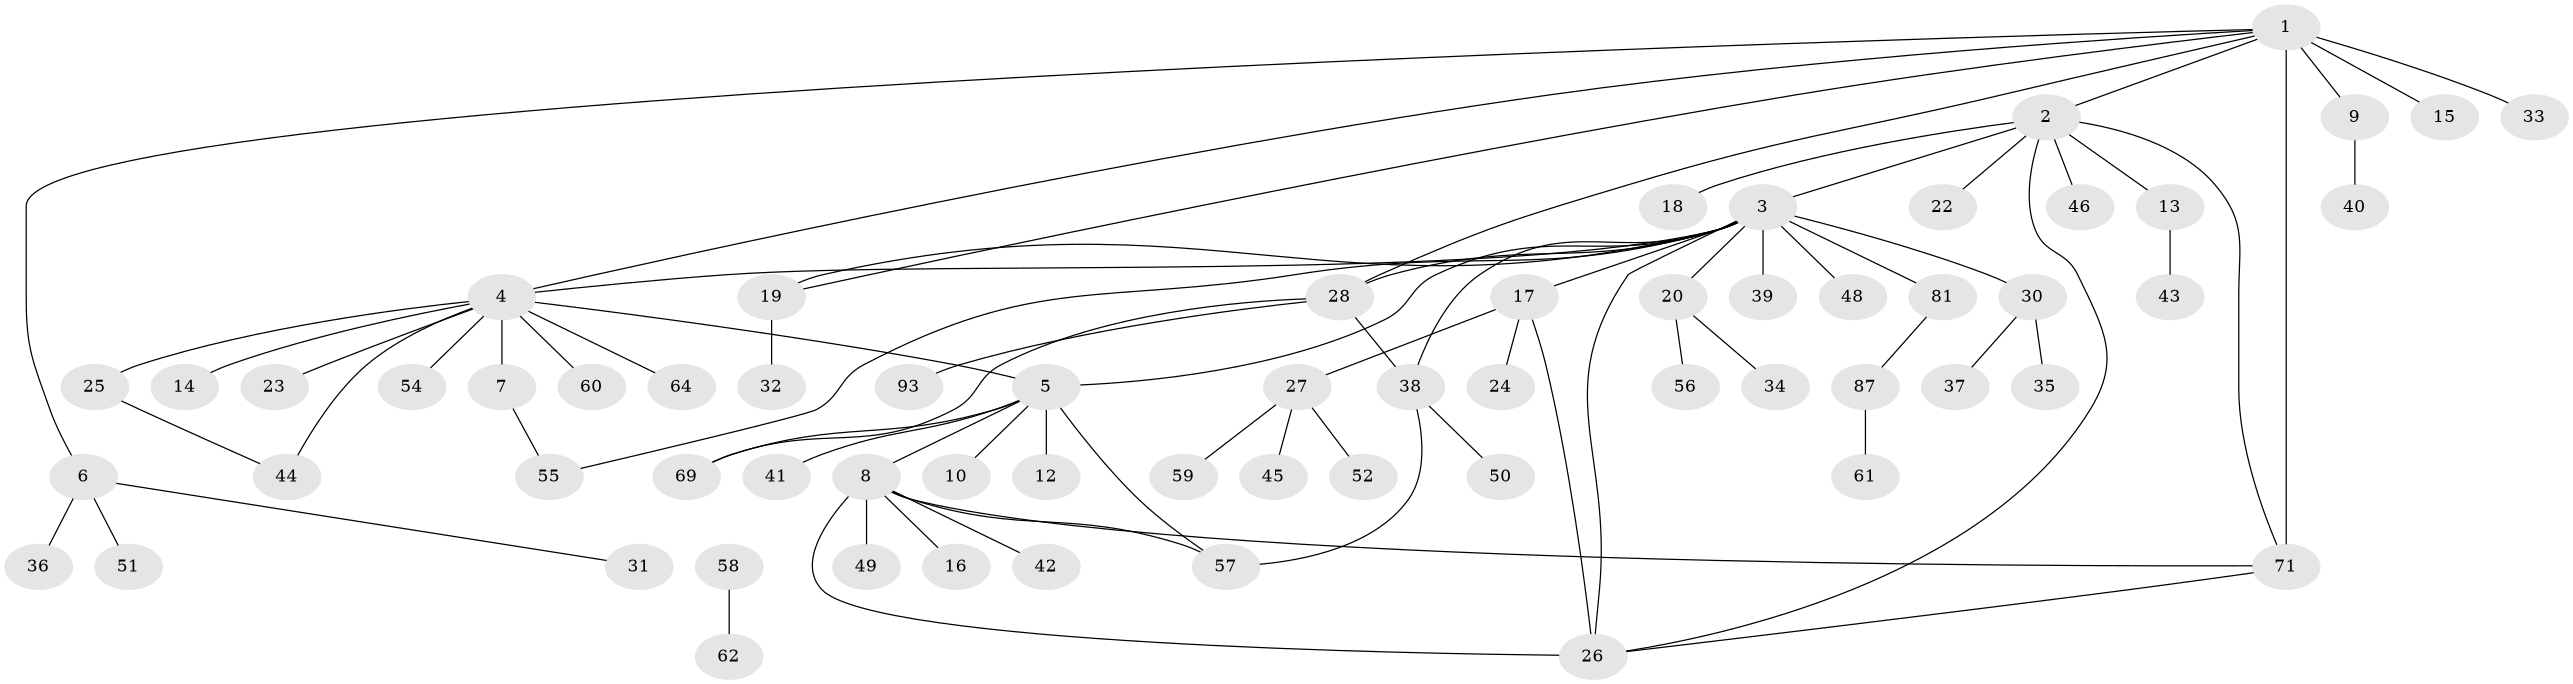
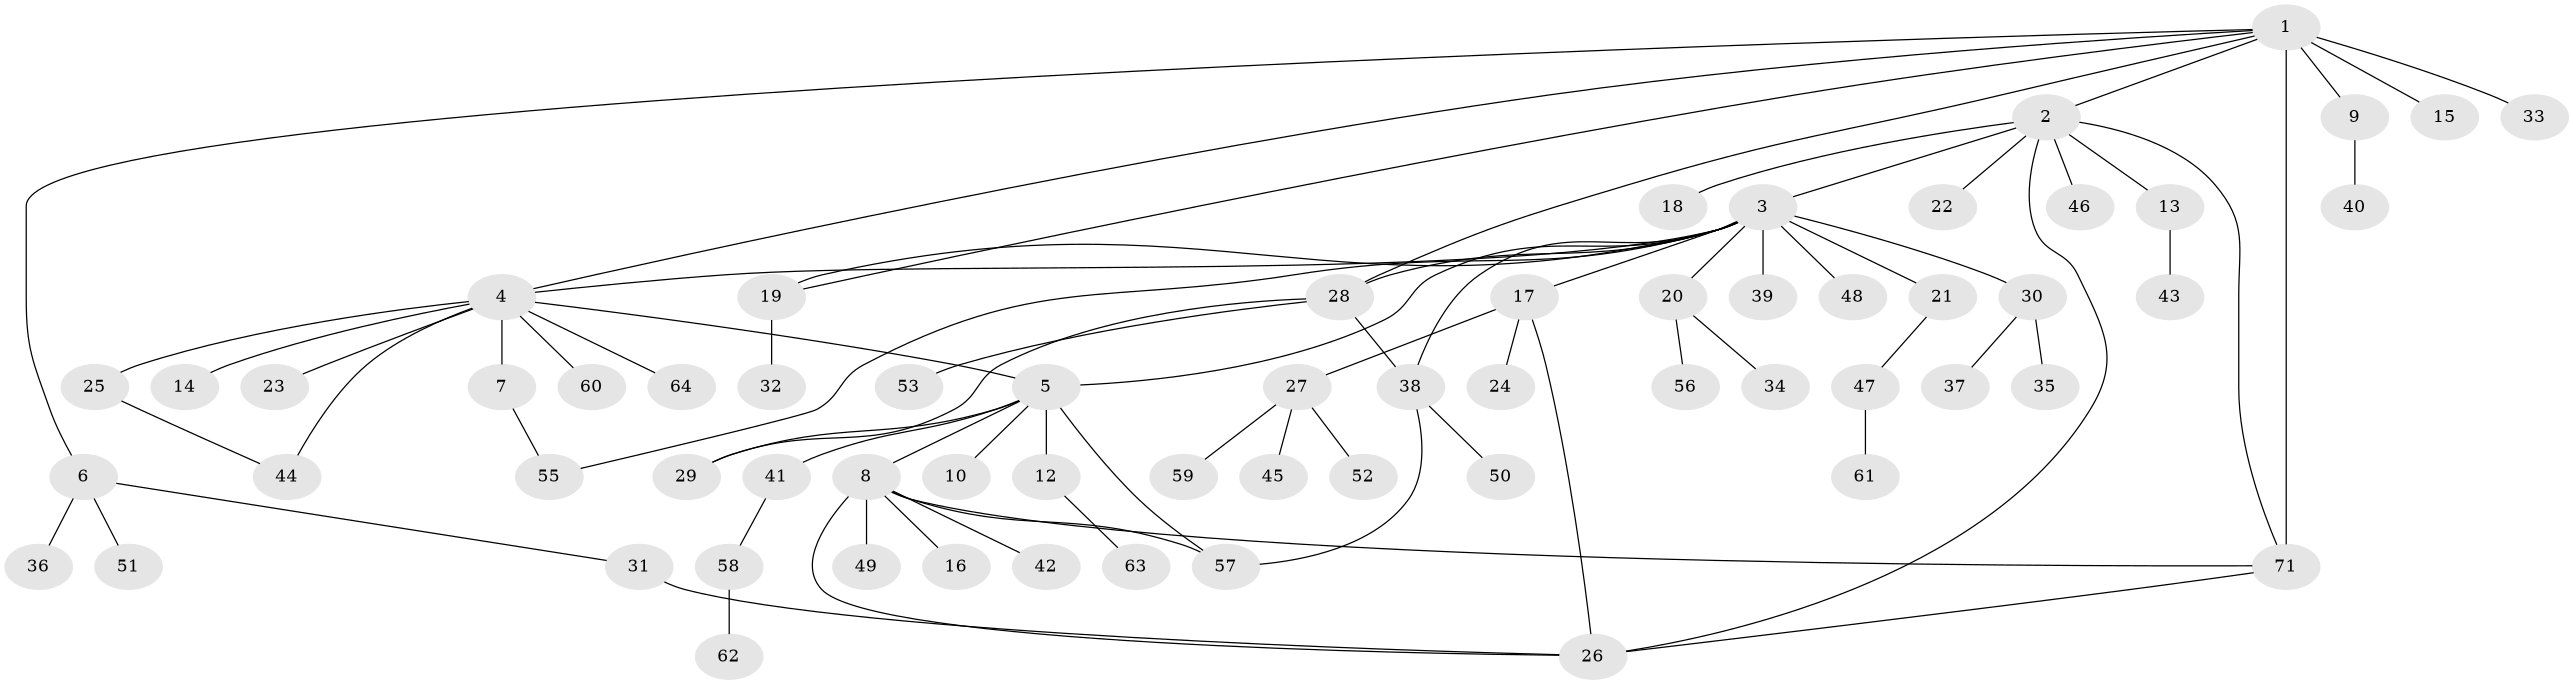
(1943, 297) -> (1943, 297)
(412, 387) -> none
(909, 387) -> (909, 387)
(1865, 387) -> (1865, 387)
(1588, 390) -> (1110, 636)
(687, 477) -> (687, 477)
none -> (753, 522)
none -> (1136, 567)
